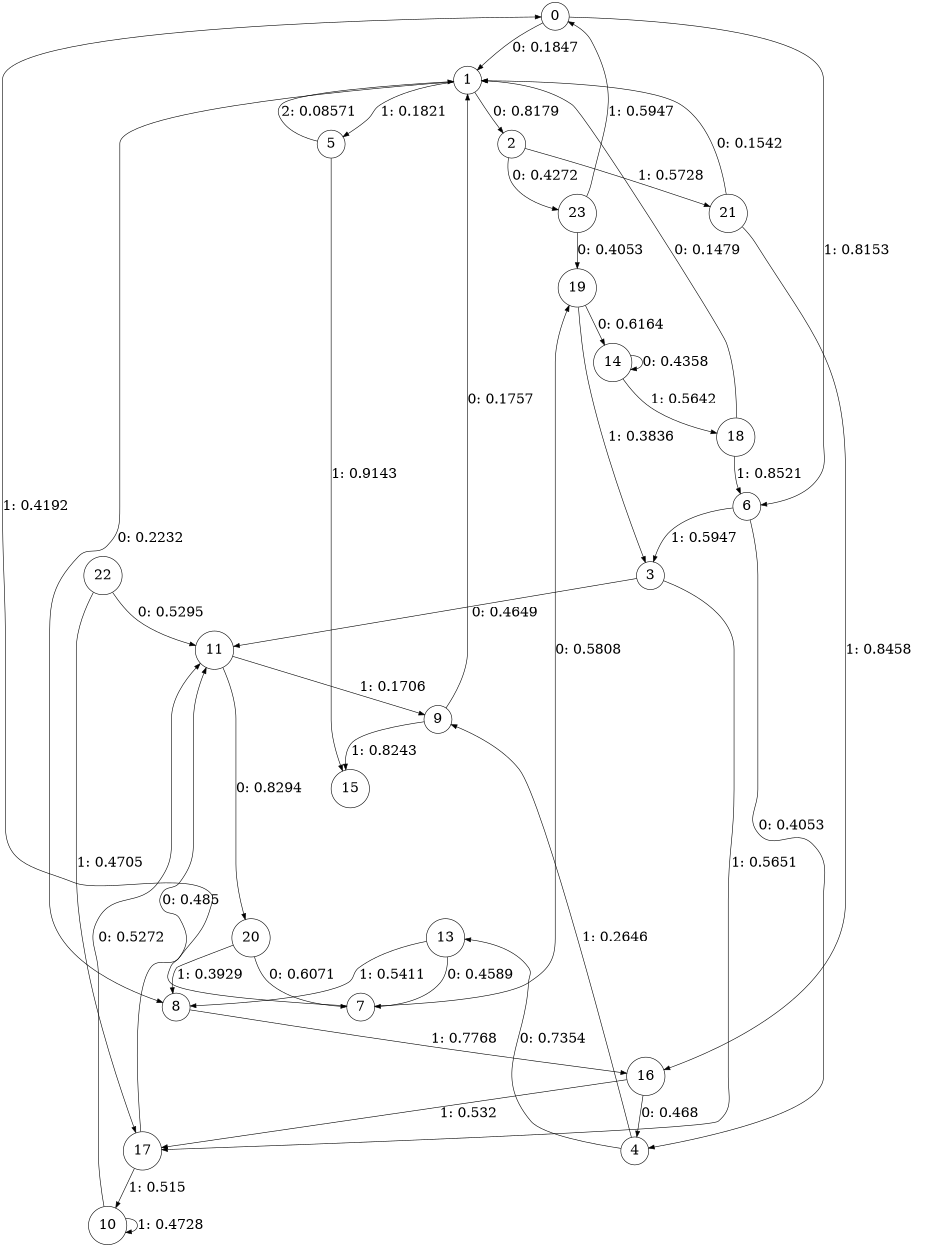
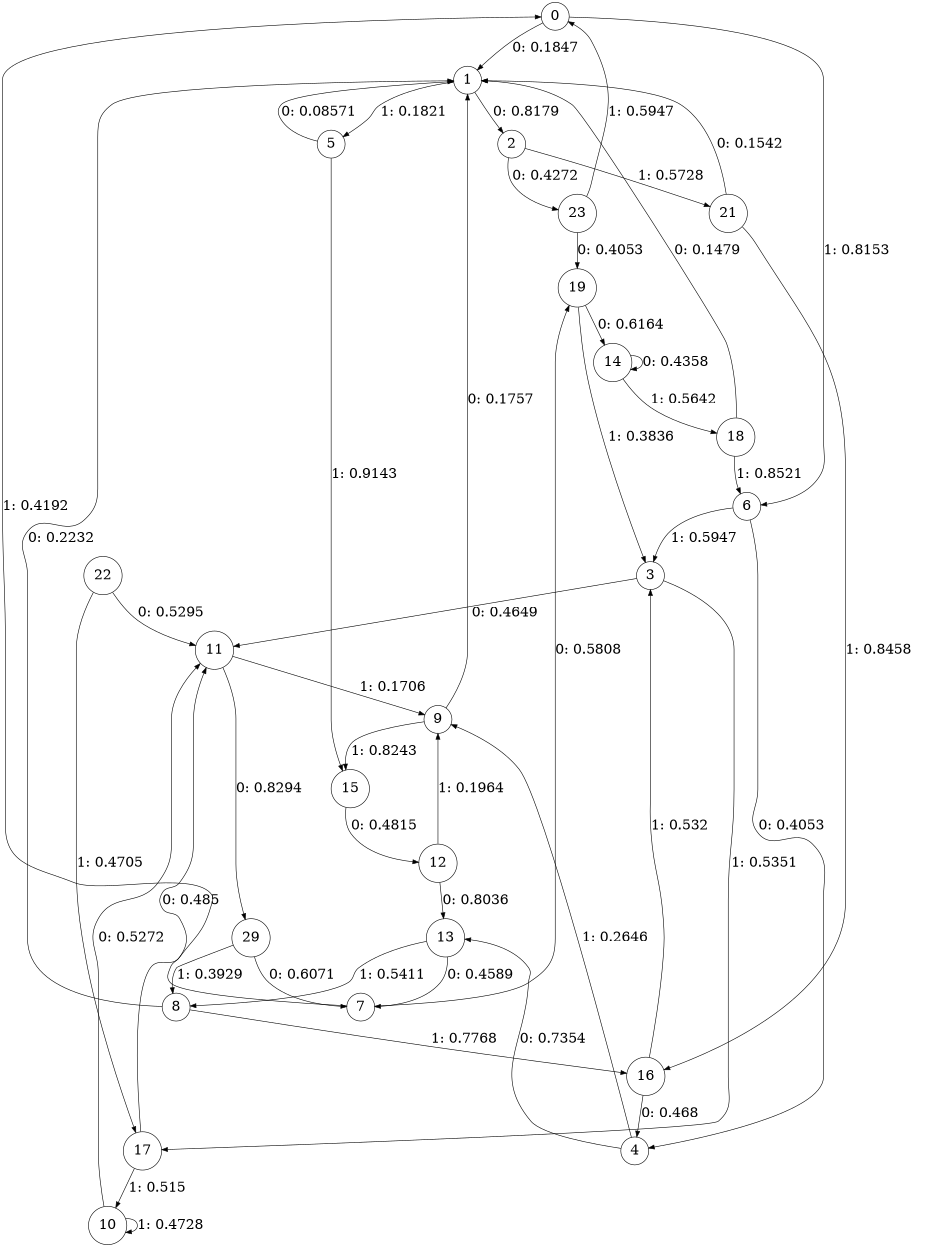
(323, 112) -> (323, 112)
(120, 444) -> (98, 460)
none -> (438, 863)
(771, 863) -> (771, 863)
(251, 938) -> (251, 938)
(397, 1113) -> (651, 827)
